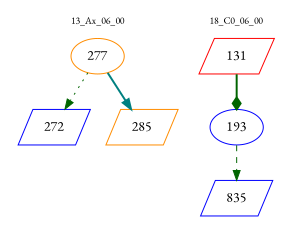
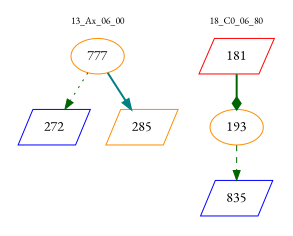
(237, 21) -> (237, 21)
(98, 56) -> (98, 56)
(237, 56) -> (237, 56)
(237, 127) -> (237, 127)
